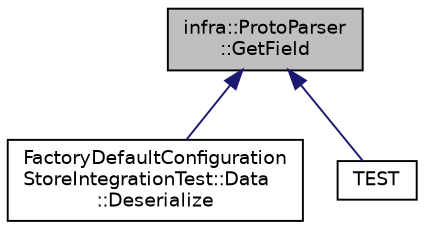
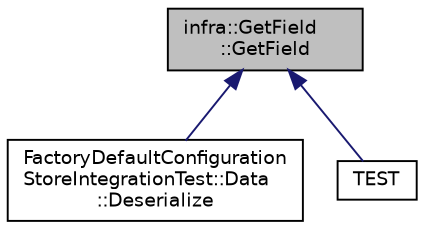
(265, 40) -> (265, 40)
